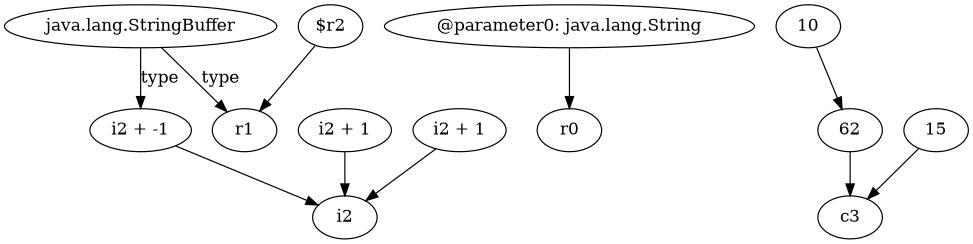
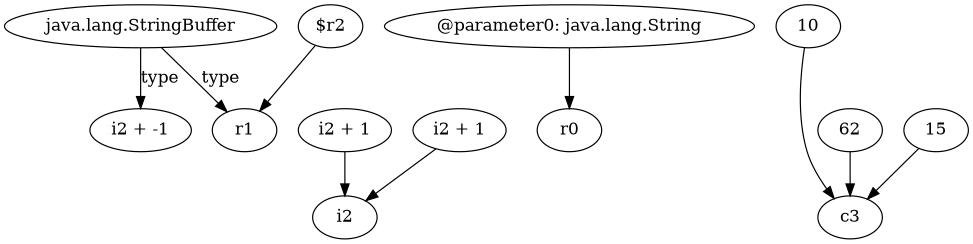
(827, 73) -> (801, 121)
(241, 173) -> none
